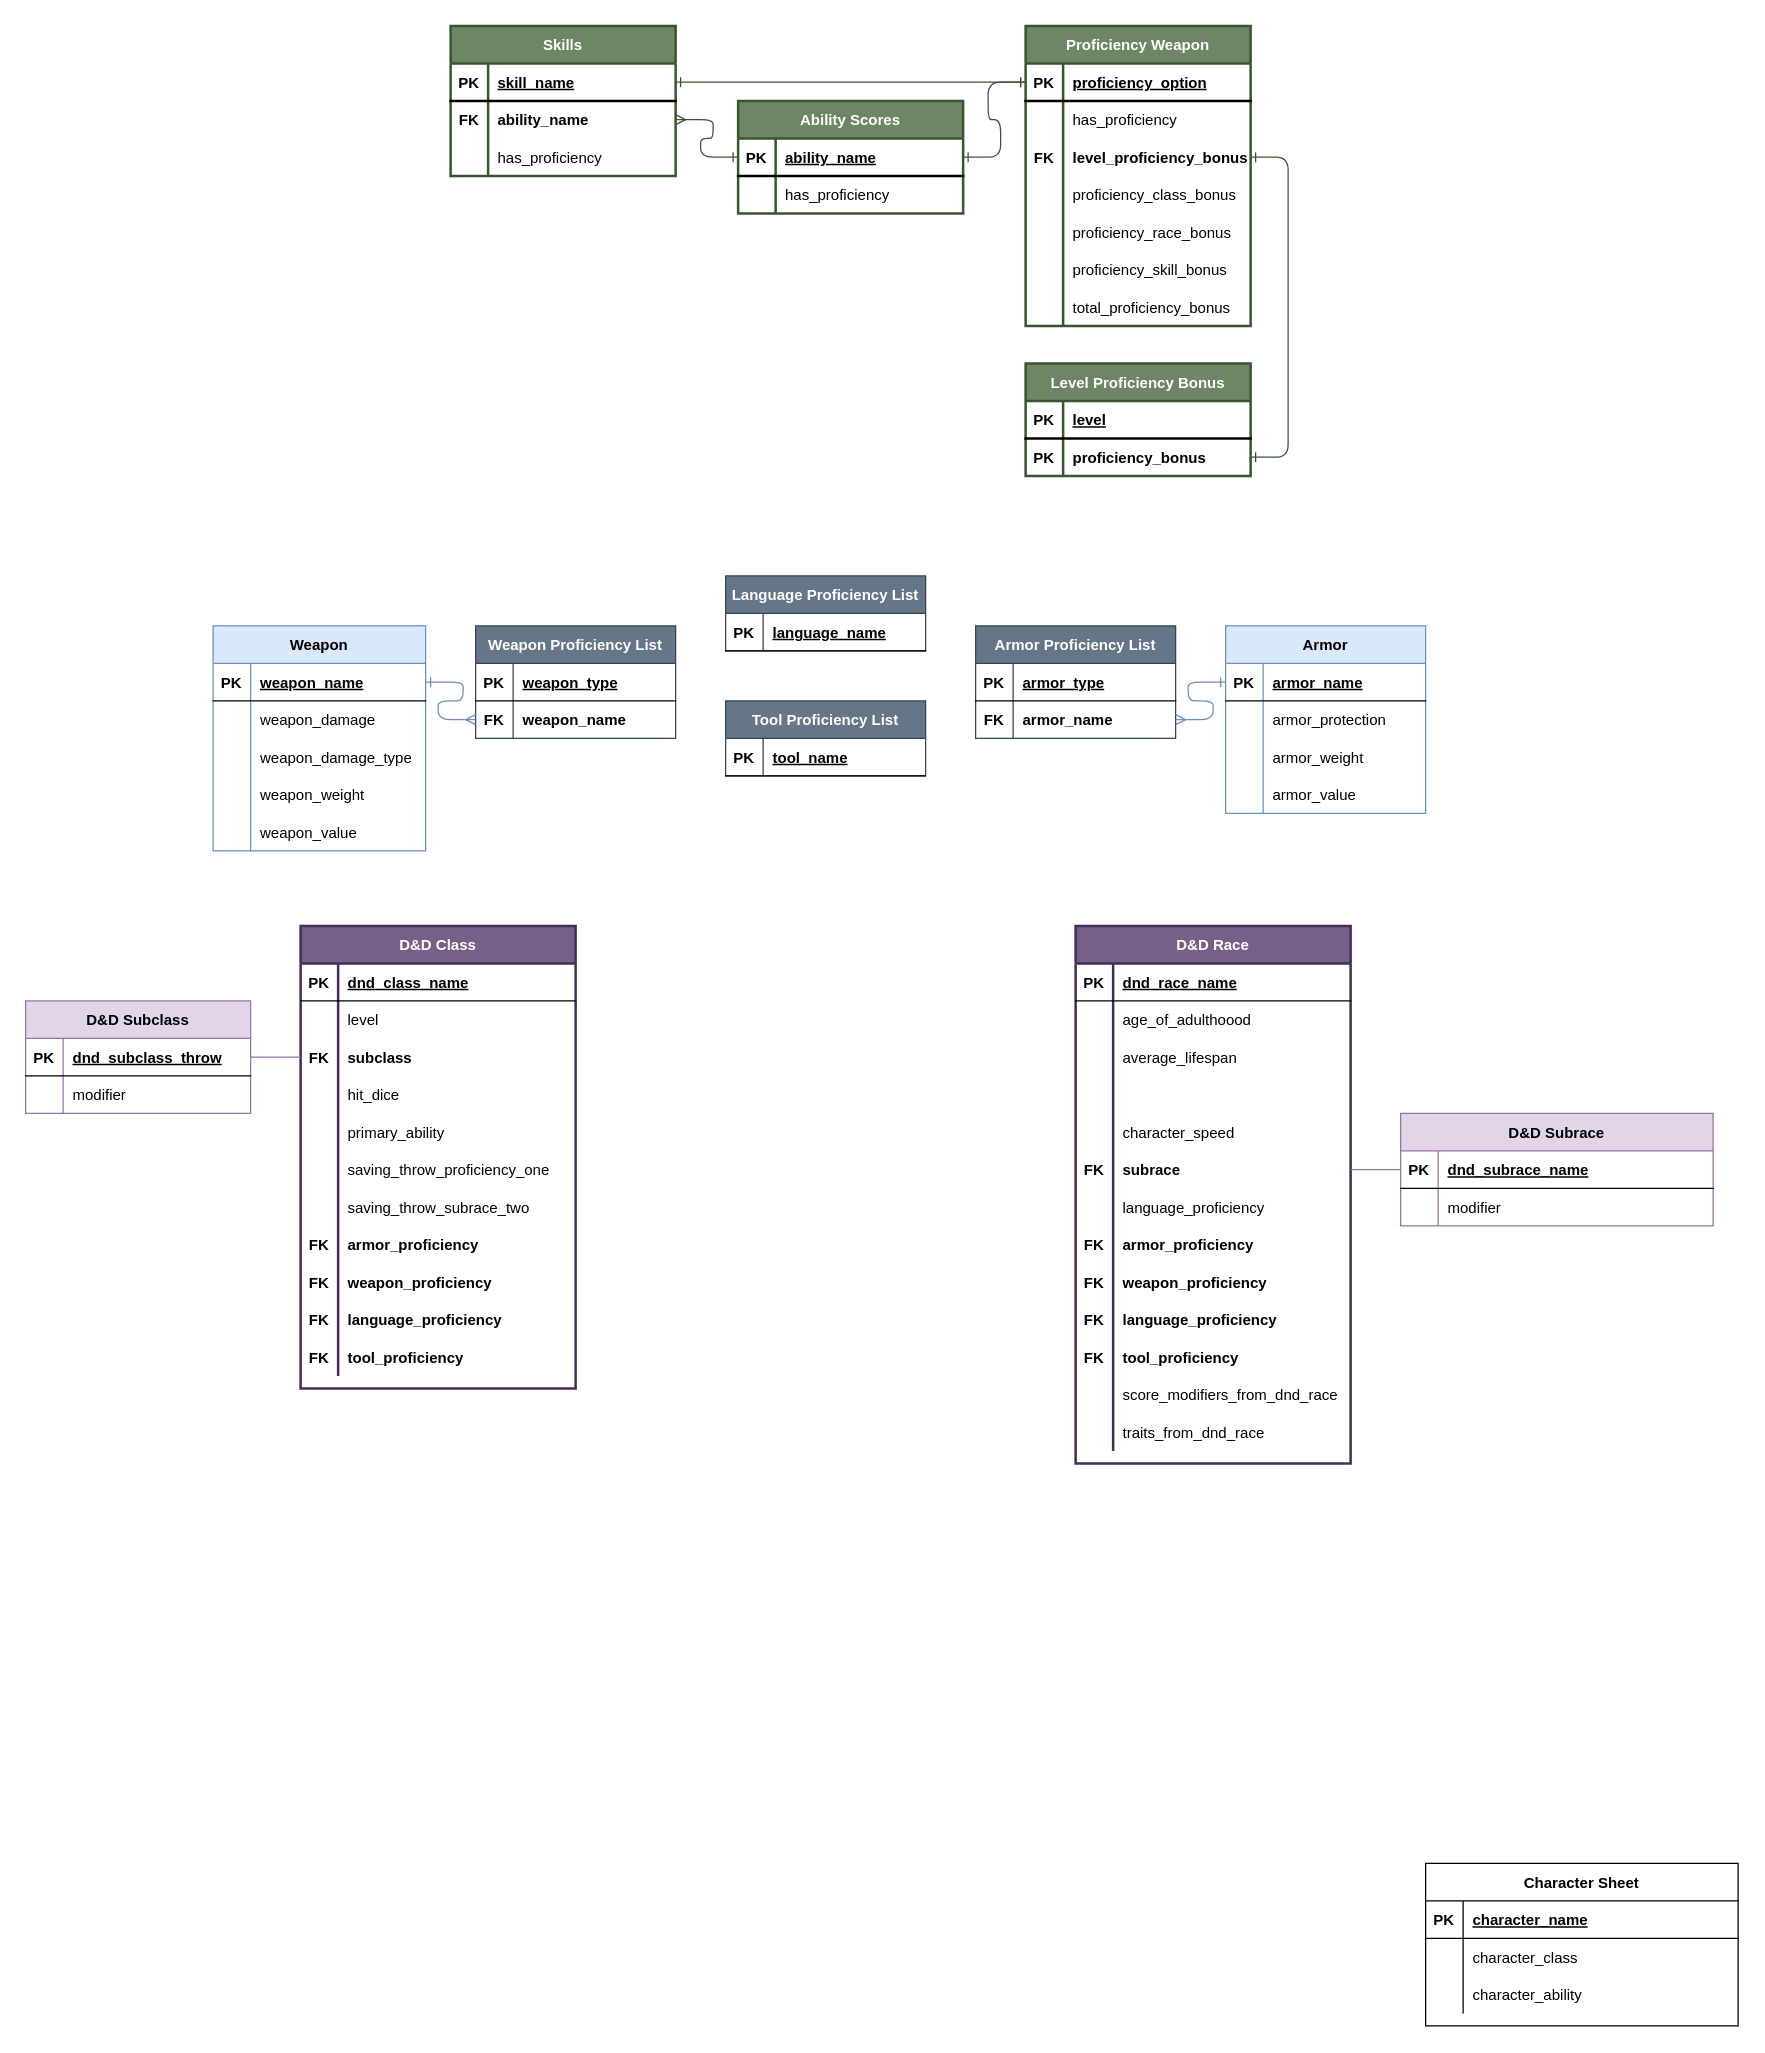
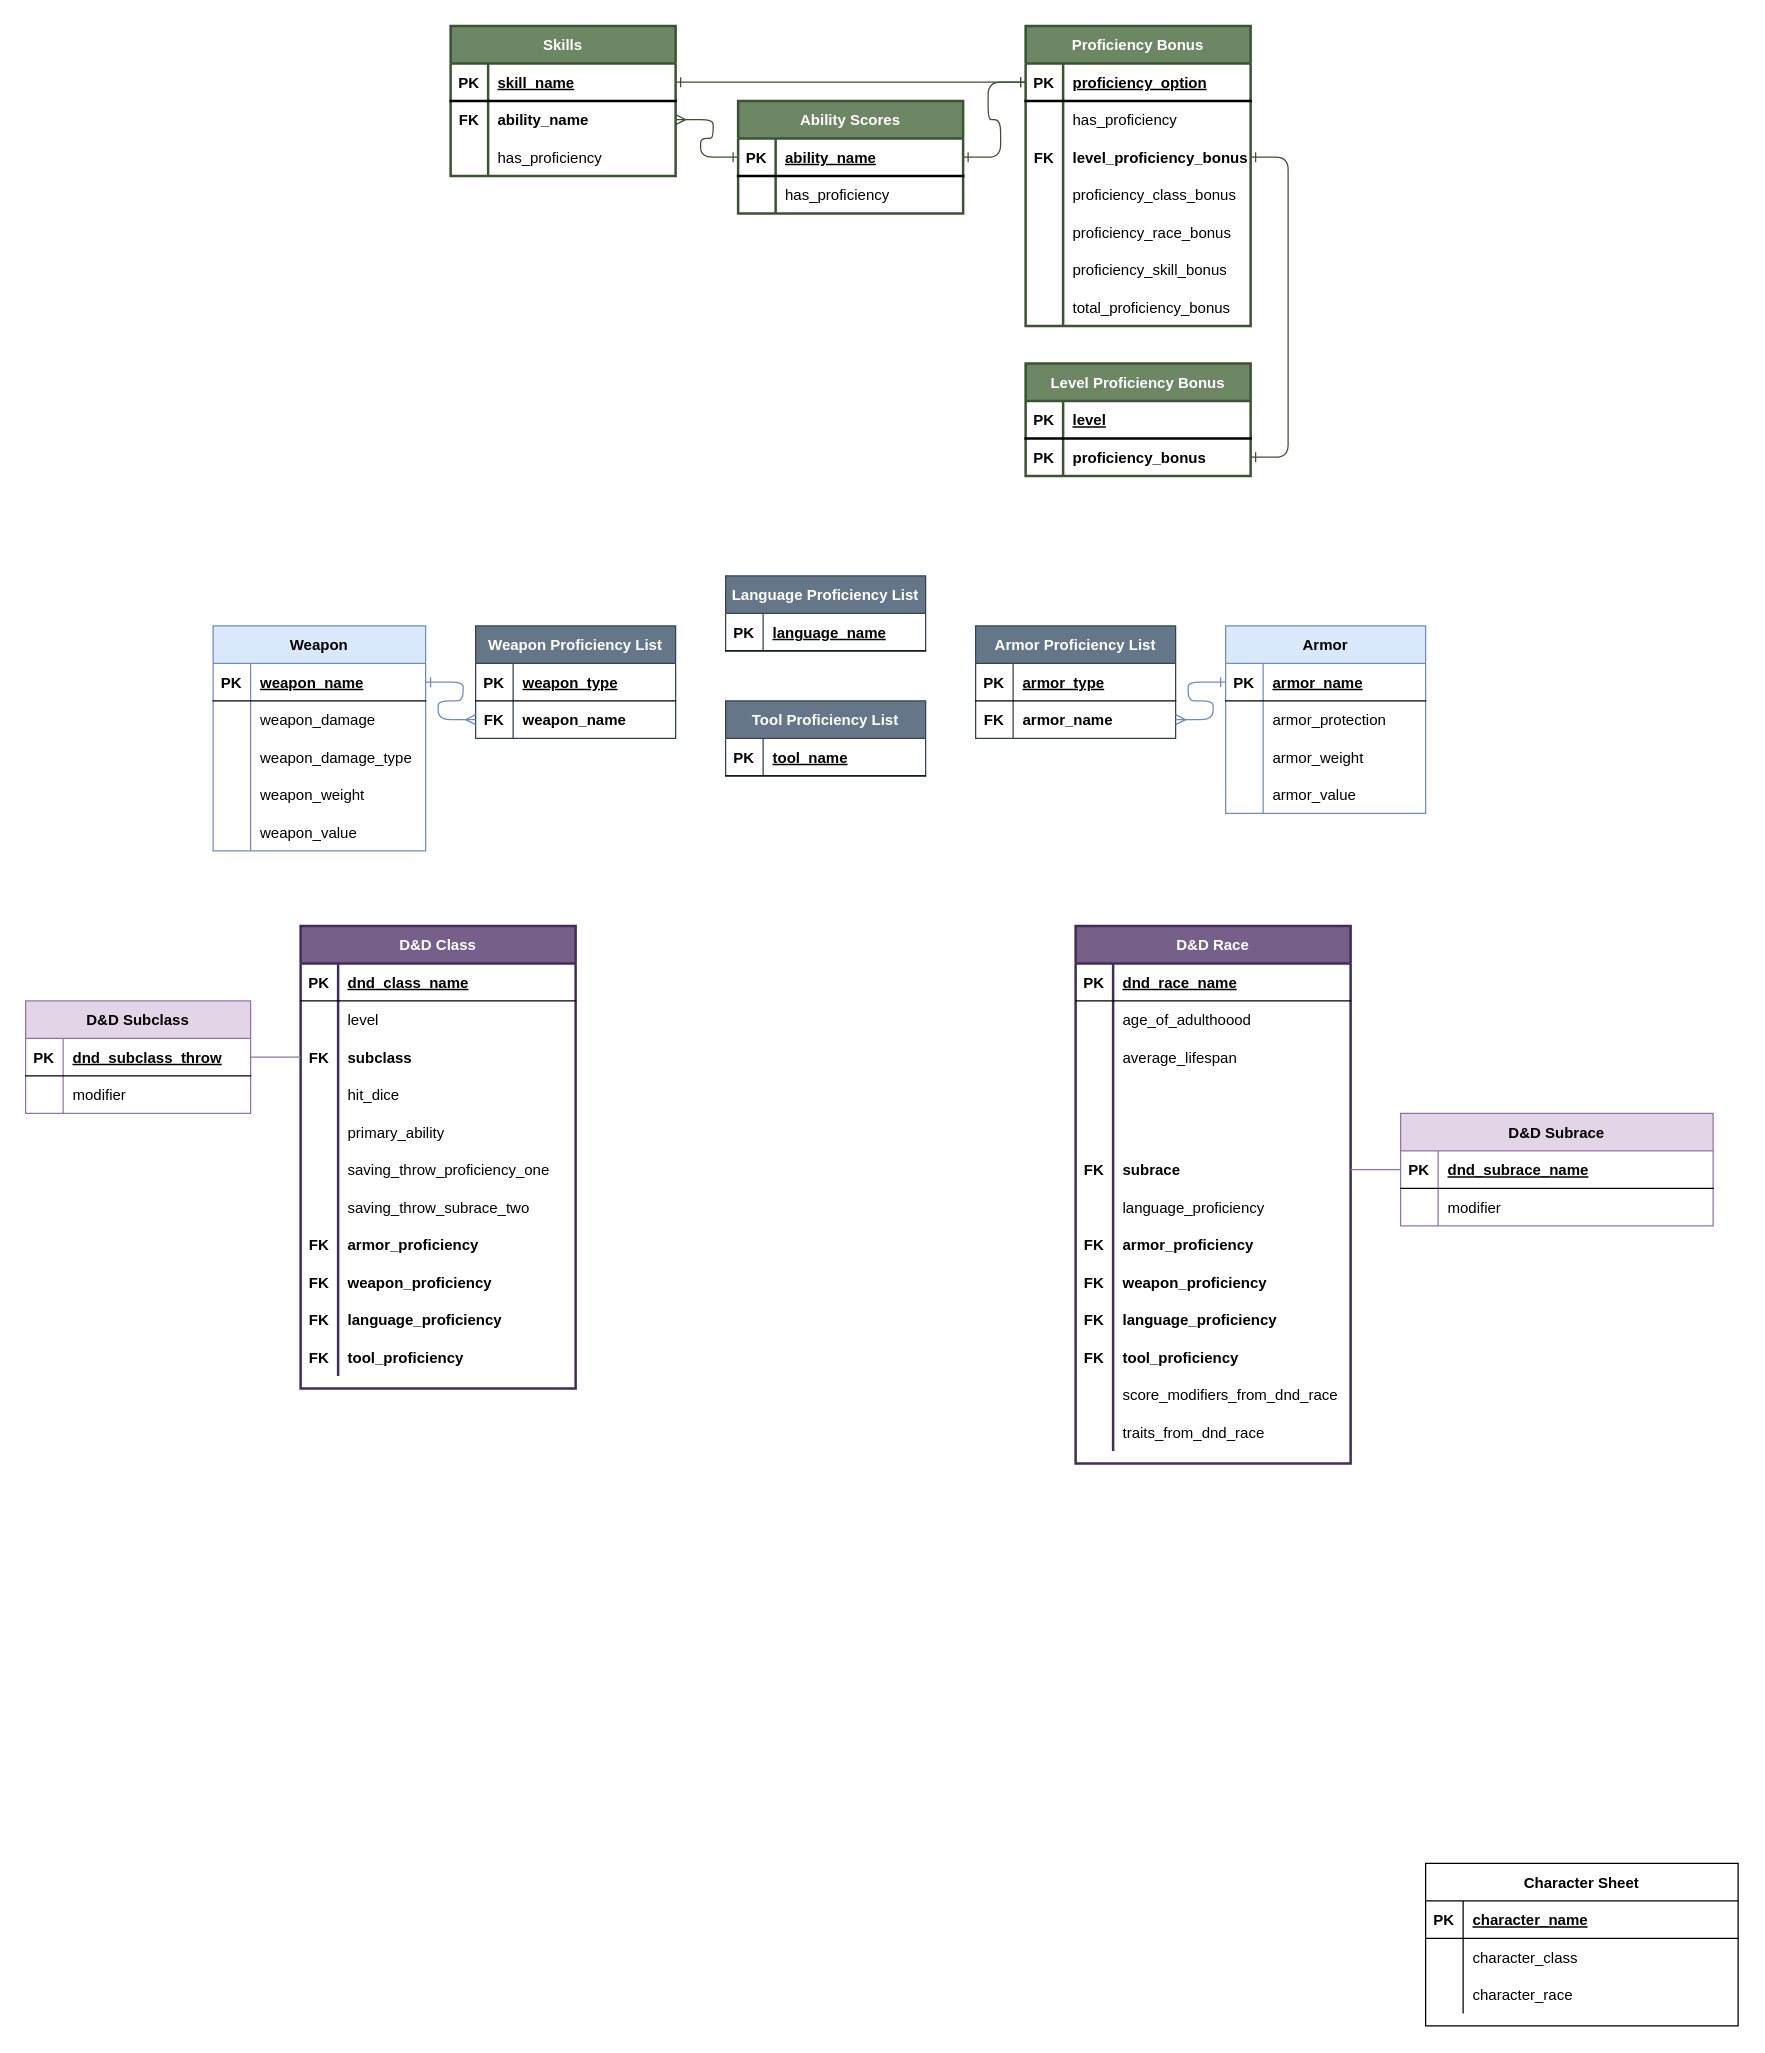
(1138, 45) -> (1138, 45)
(1232, 1132) -> none
(1538, 1995) -> (1531, 1995)
